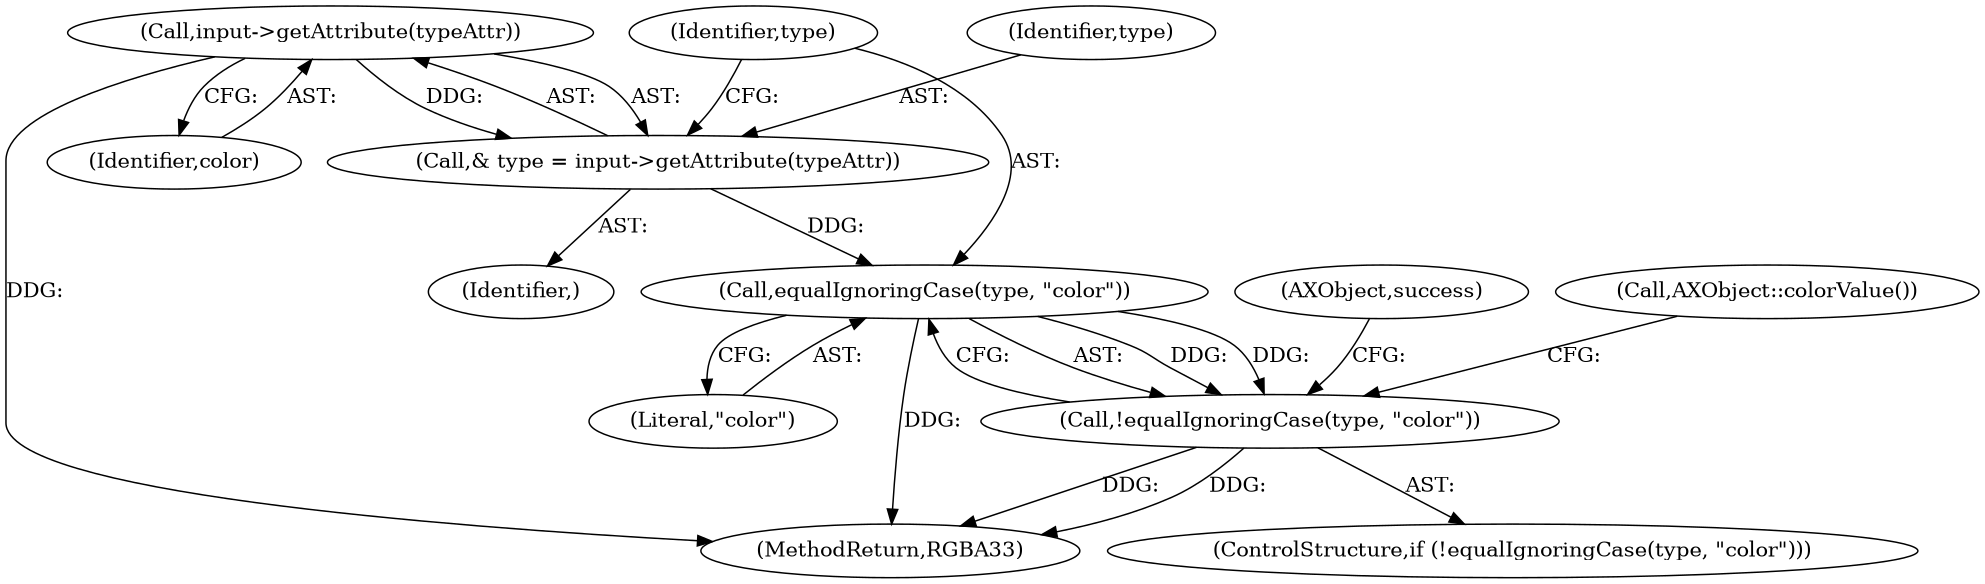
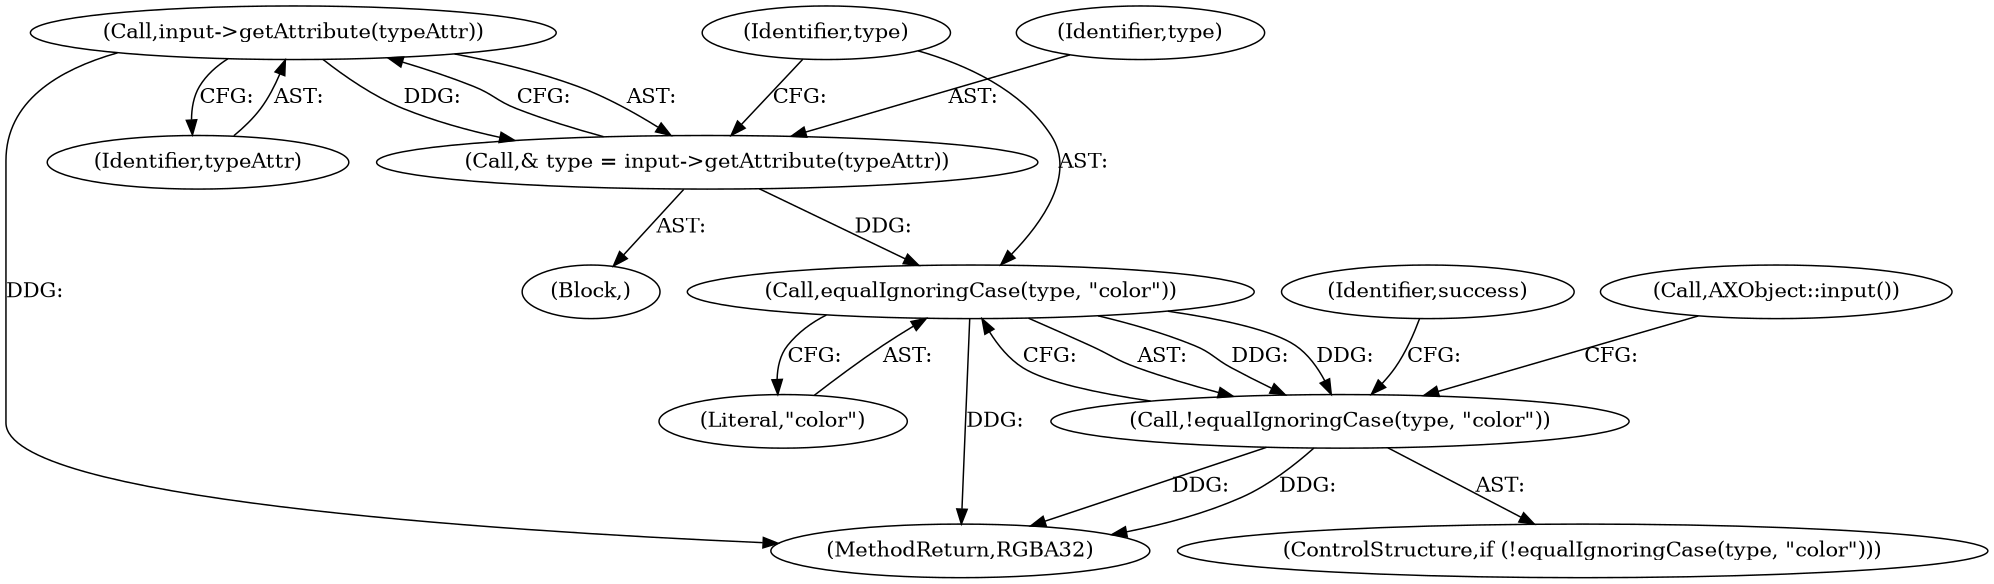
(575, 98) -> (547, 98)
(174, 162) -> (198, 162)
(521, 292) -> (591, 292)
(1382, 292) -> (1428, 292)
(1767, 292) -> (1776, 292)
(890, 551) -> (960, 551)
